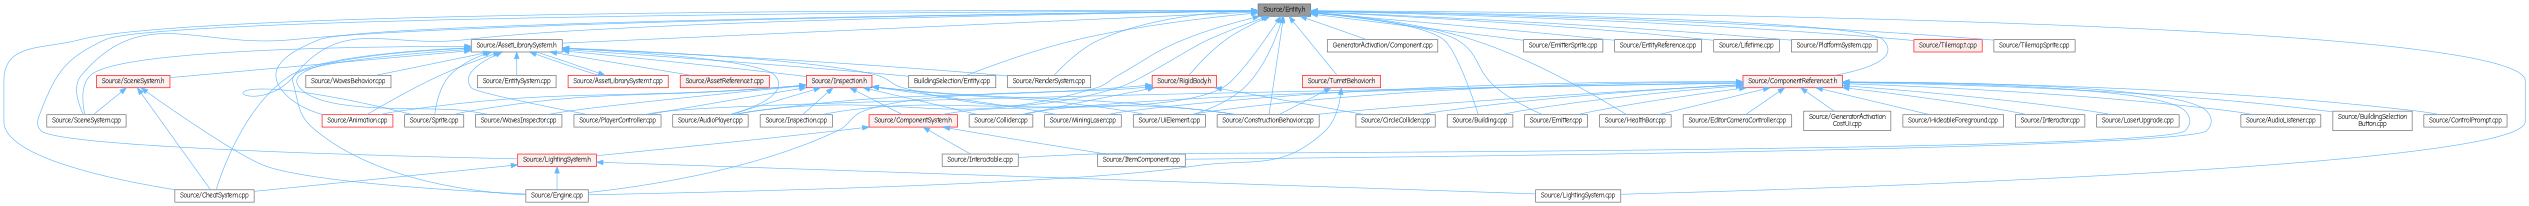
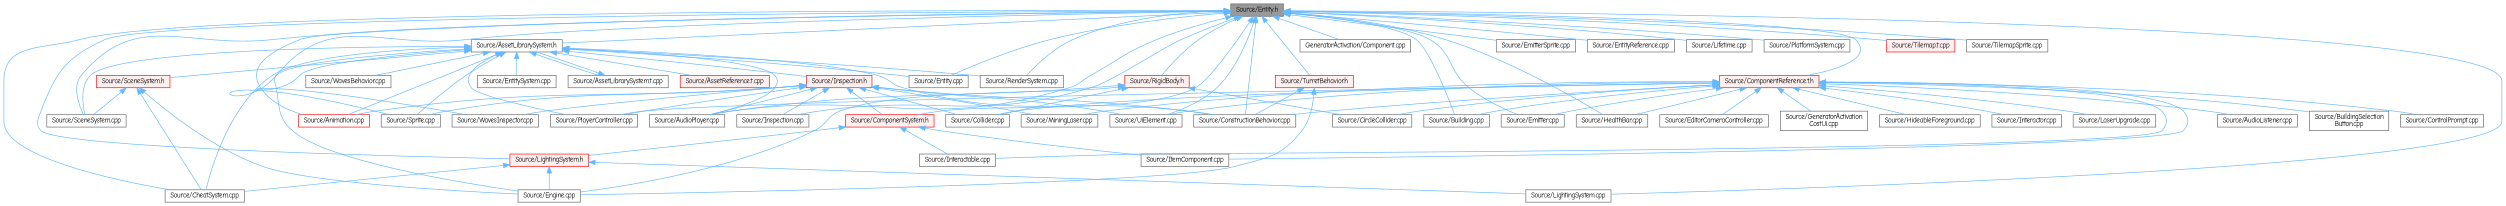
(618, 82) -> (618, 82)
(952, 82) -> (939, 82)
